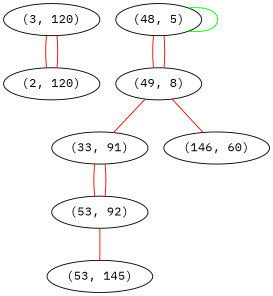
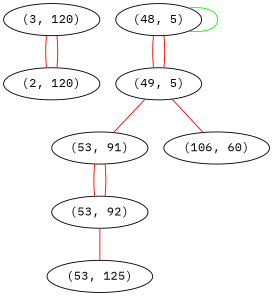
(159, 84) -> (159, 84)
(100, 148) -> (100, 148)
(217, 148) -> (217, 148)
(100, 276) -> (100, 276)
